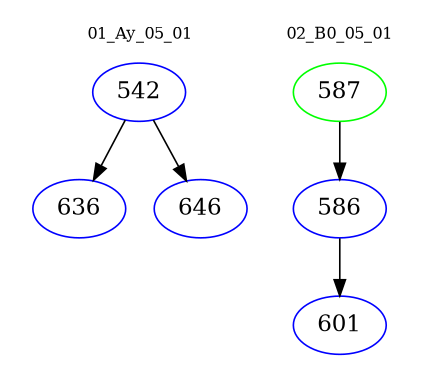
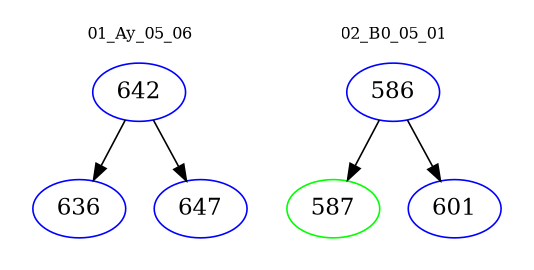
(140, 35) -> (140, 35)
(139, 92) -> (139, 92)
(340, 143) -> (367, 143)
(201, 209) -> (201, 209)
